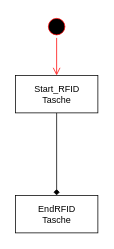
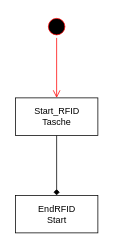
(57, 94) -> (57, 117)
(57, 214) -> (57, 214)
